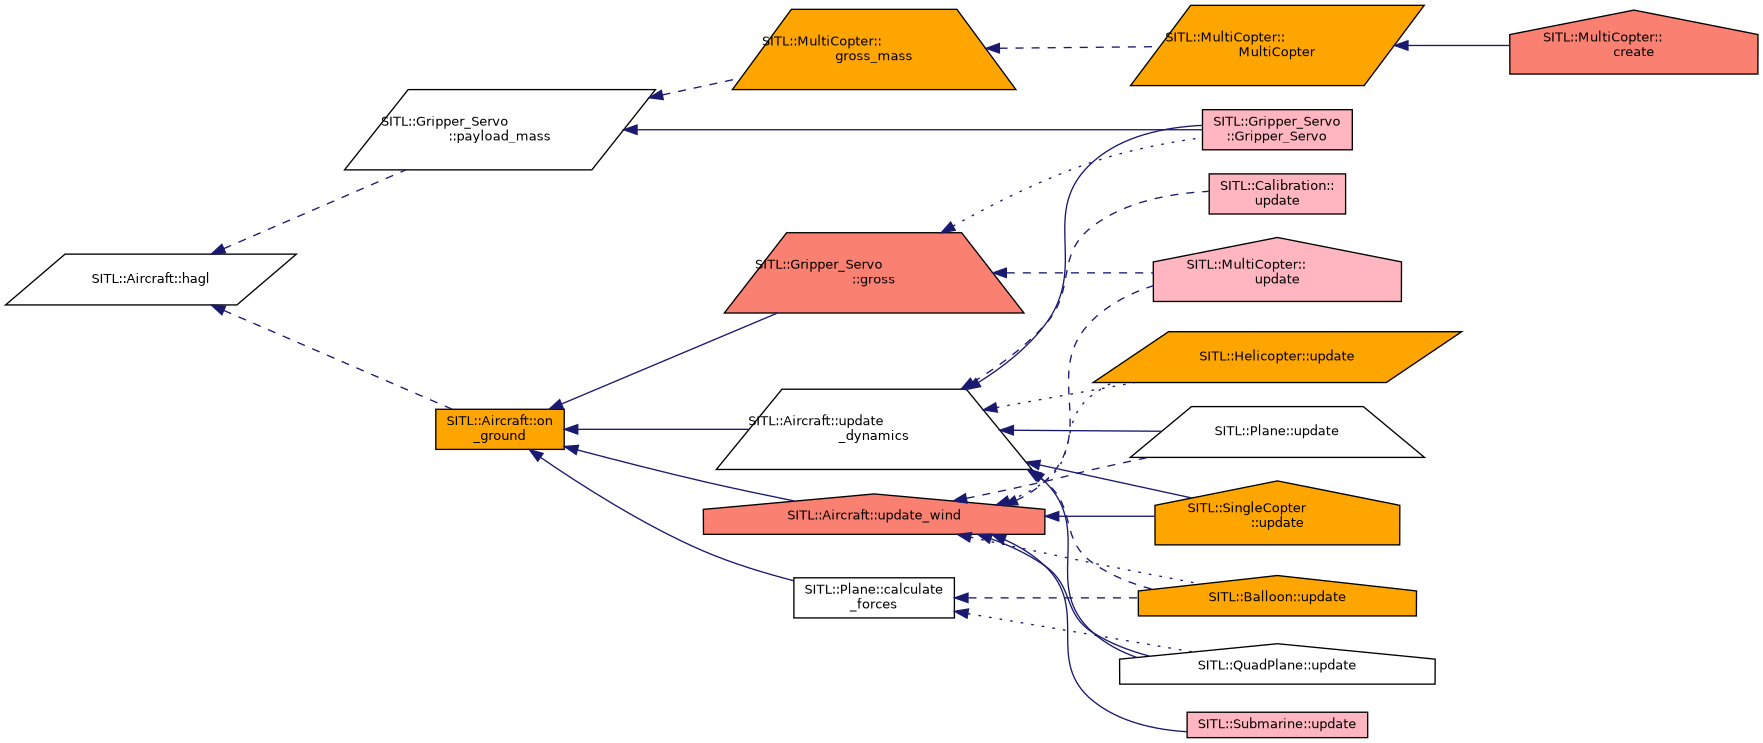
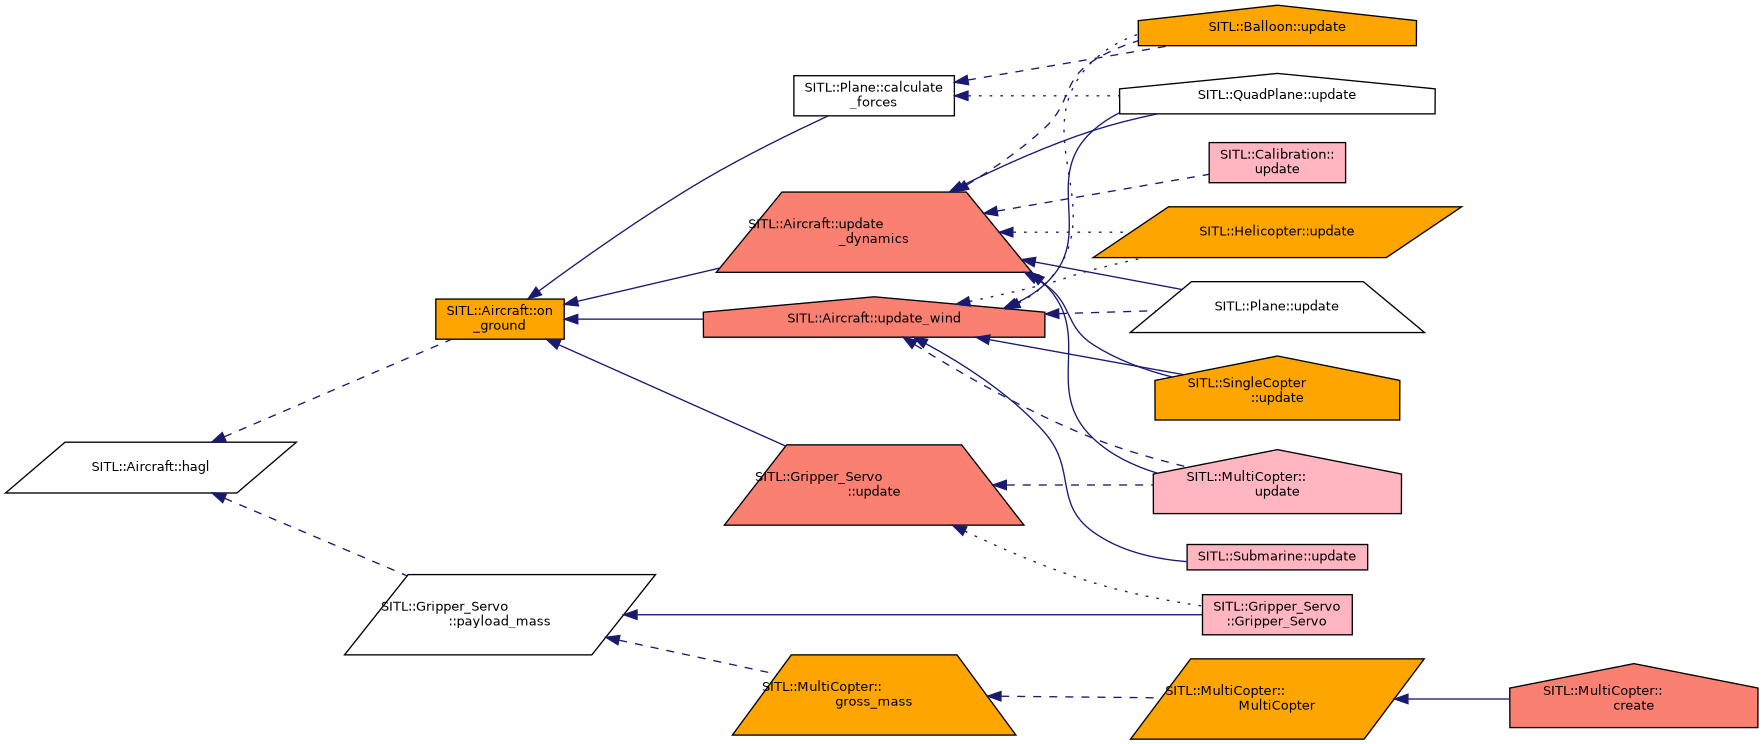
(1065, 227) -> (1070, 396)
(874, 273) -> (874, 485)
(874, 429) -> (874, 232)
